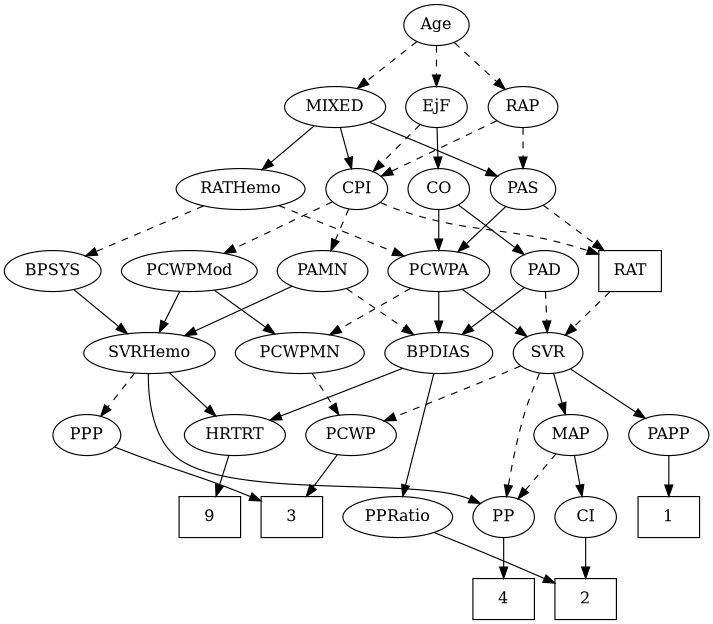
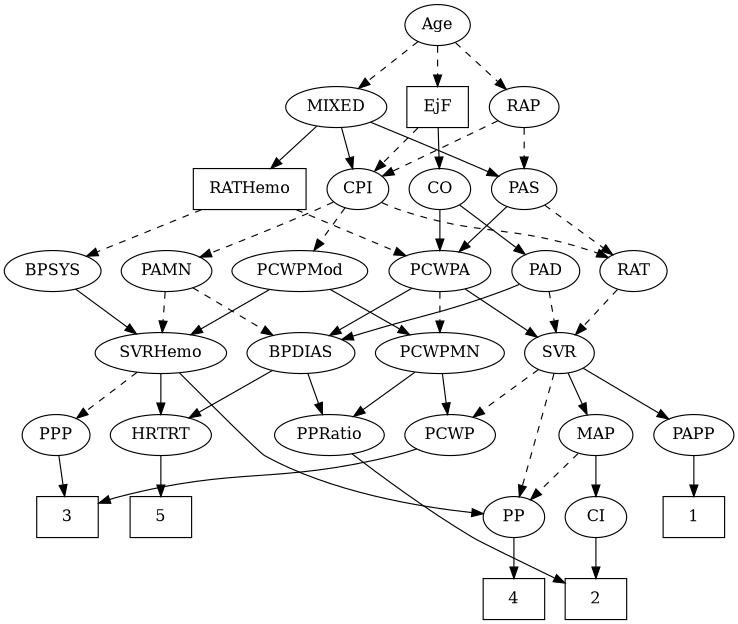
(436, 107) -> (438, 107)
(241, 189) -> (250, 189)
(630, 271) -> (634, 271)
(248, 306) -> (164, 306)
(322, 389) -> (444, 388)
none -> (389, 391)
(210, 517) -> (161, 517)
